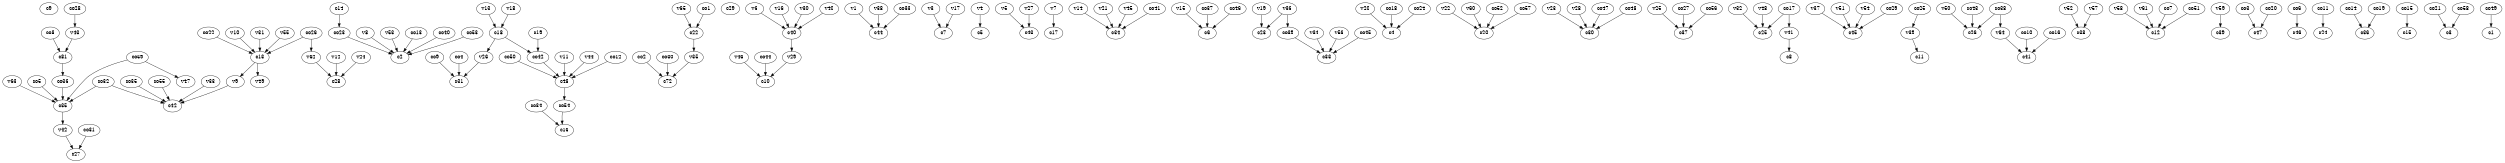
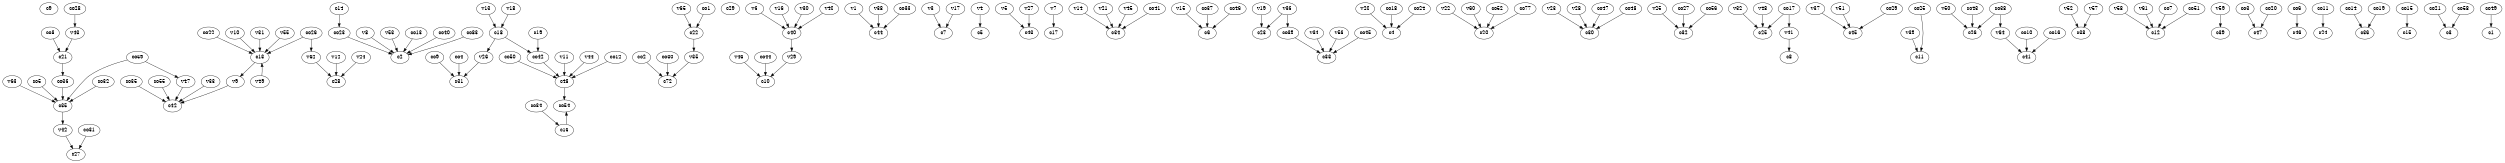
(1525, 9) -> (1525, 9)
(1865, 9) -> none
(1916, 19) -> (1923, 31)
(472, 33) -> (472, 33)
(1683, 33) -> (1683, 33)
(63, 57) -> (63, 57)
(258, 68) -> (262, 71)
(136, 94) -> (180, 92)
(562, 116) -> (567, 120)
